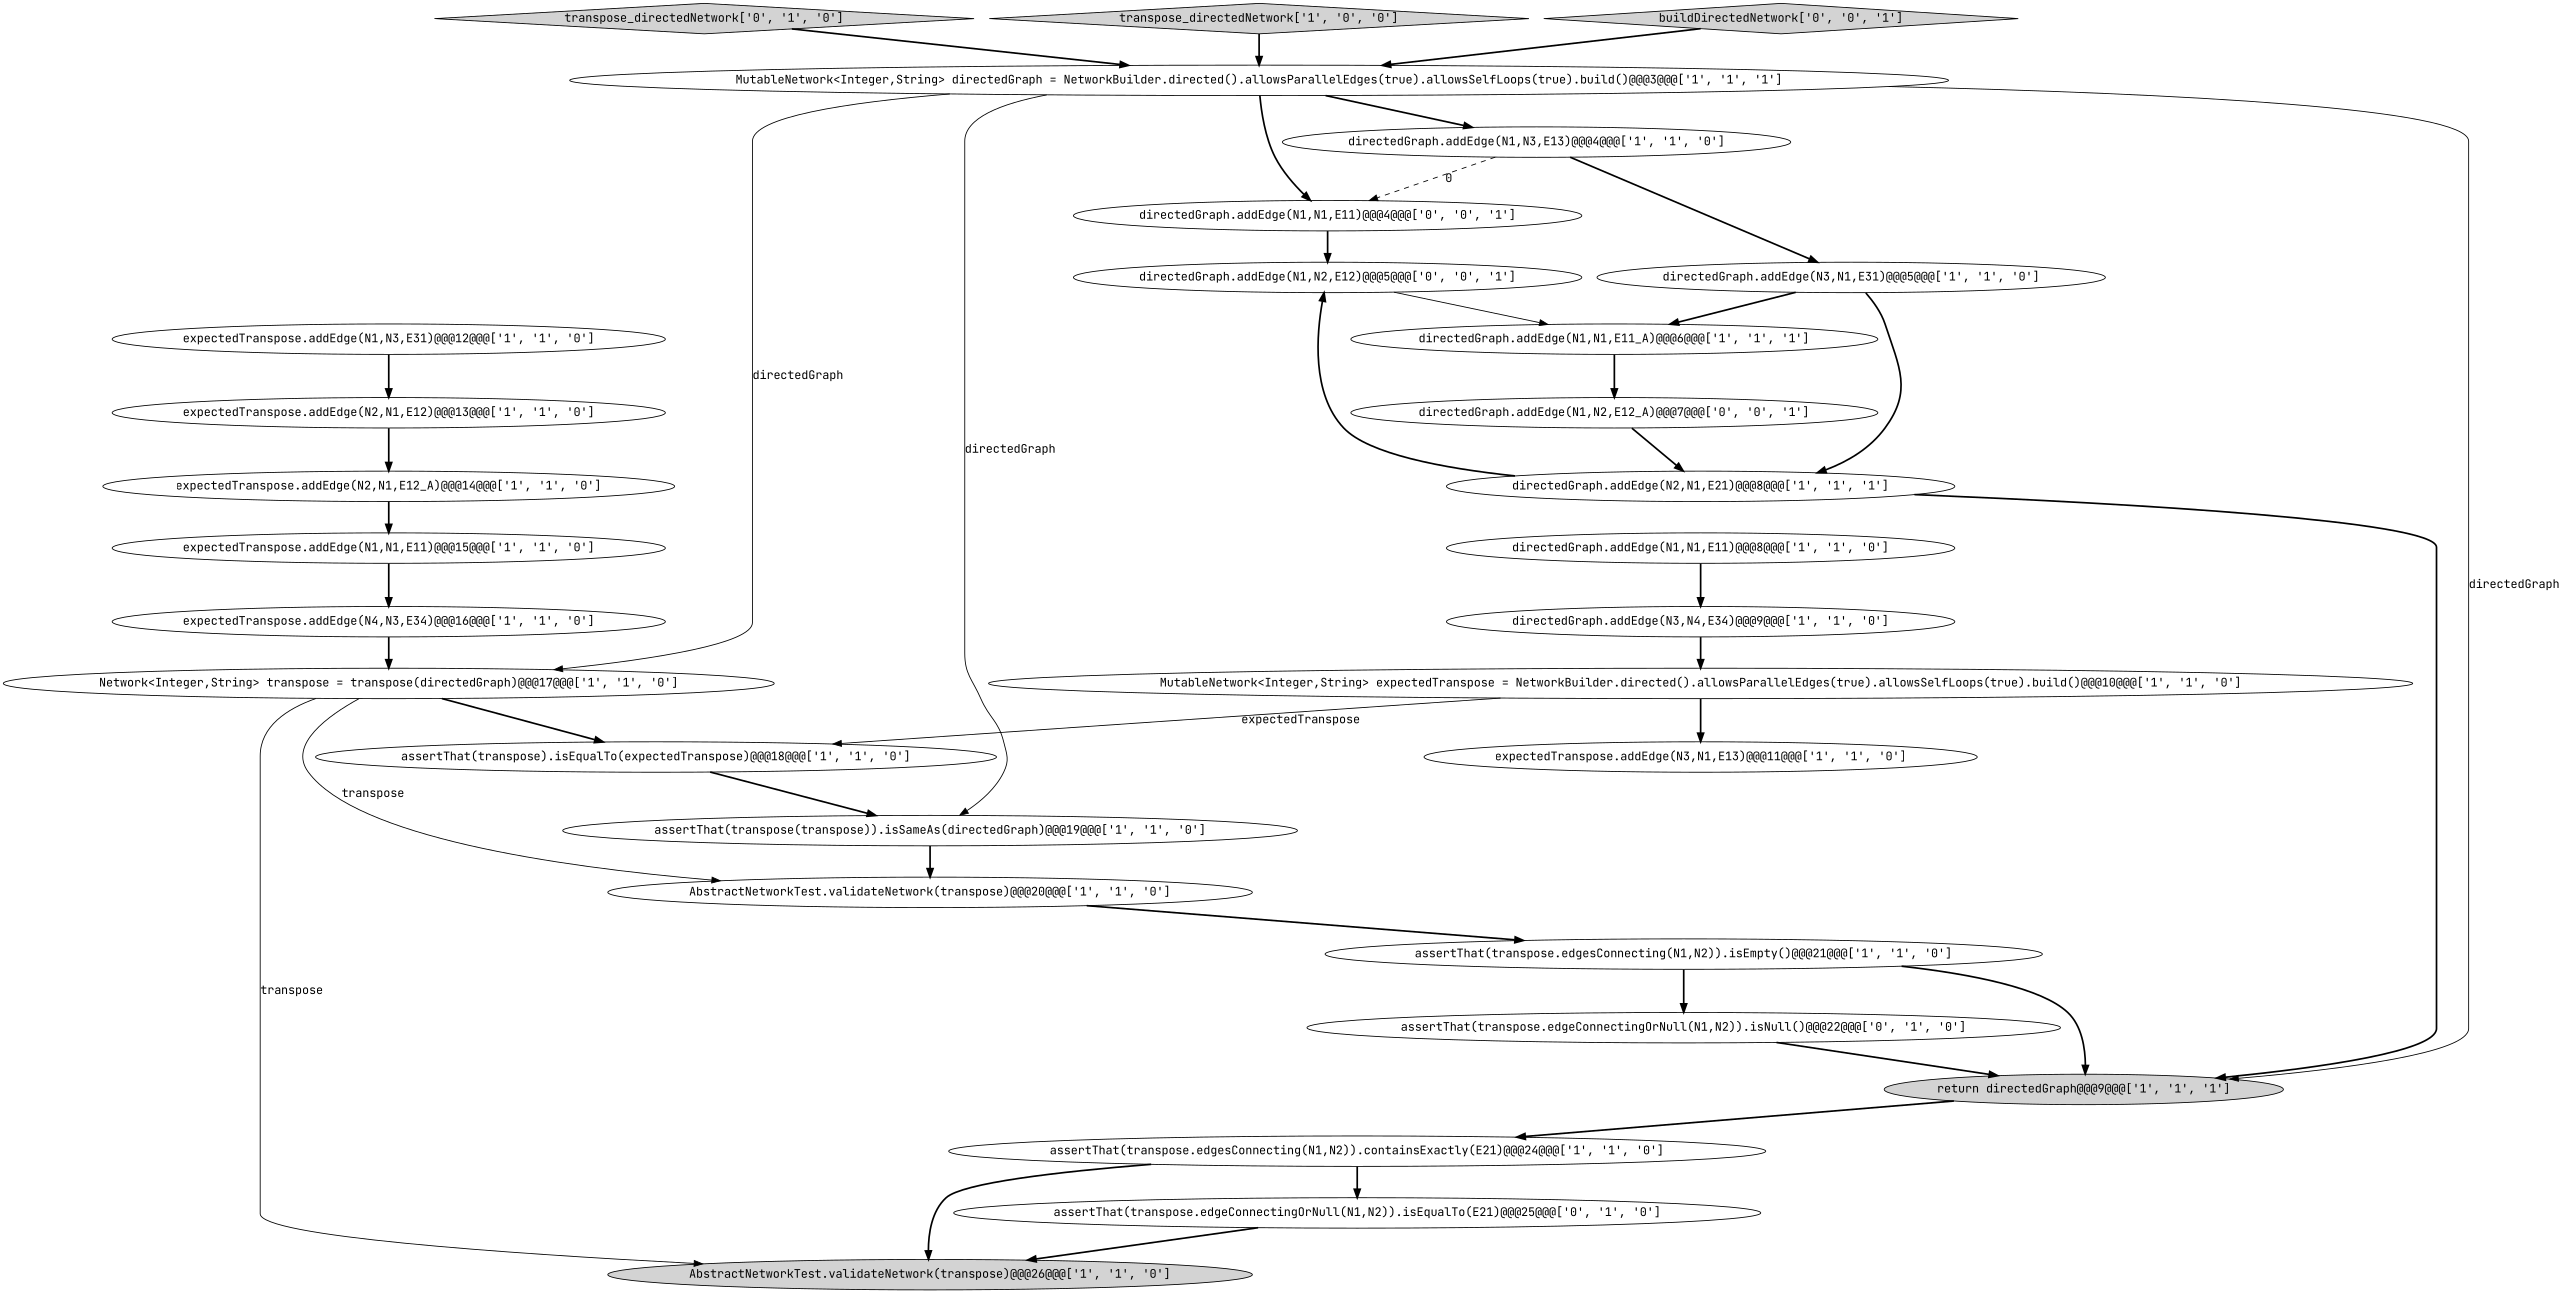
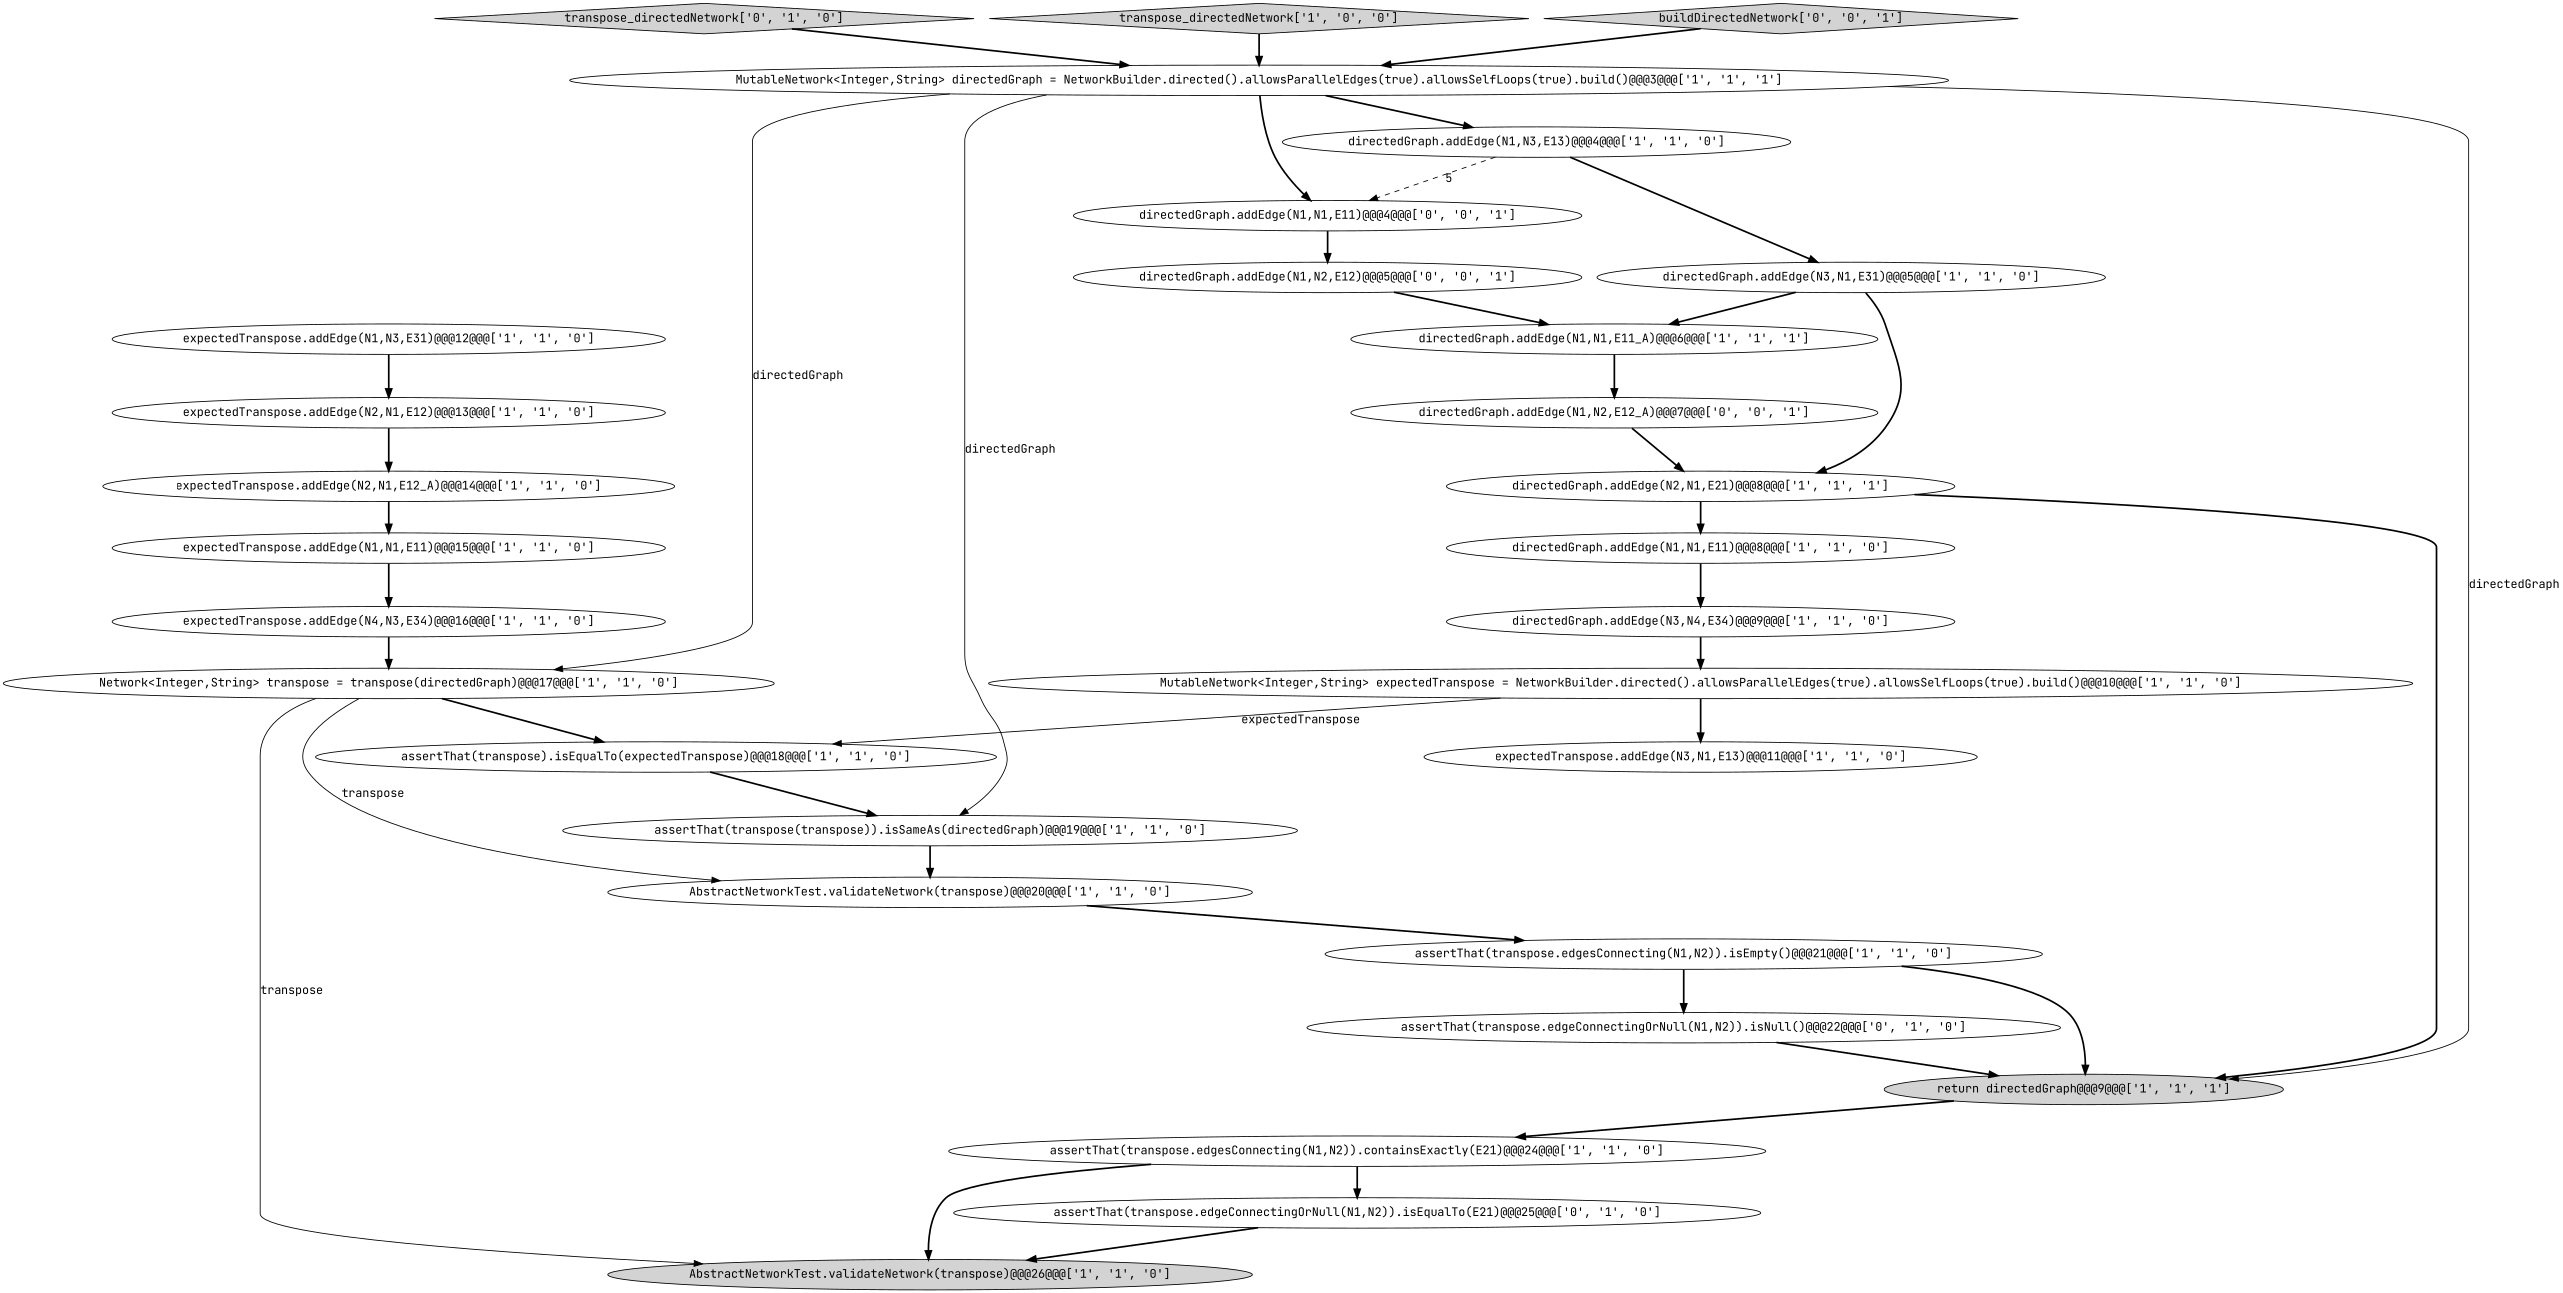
(1449, 179) -> (1449, 179)
(1467, 307) -> (1467, 307)
(1363, 441) -> (1701, 513)
